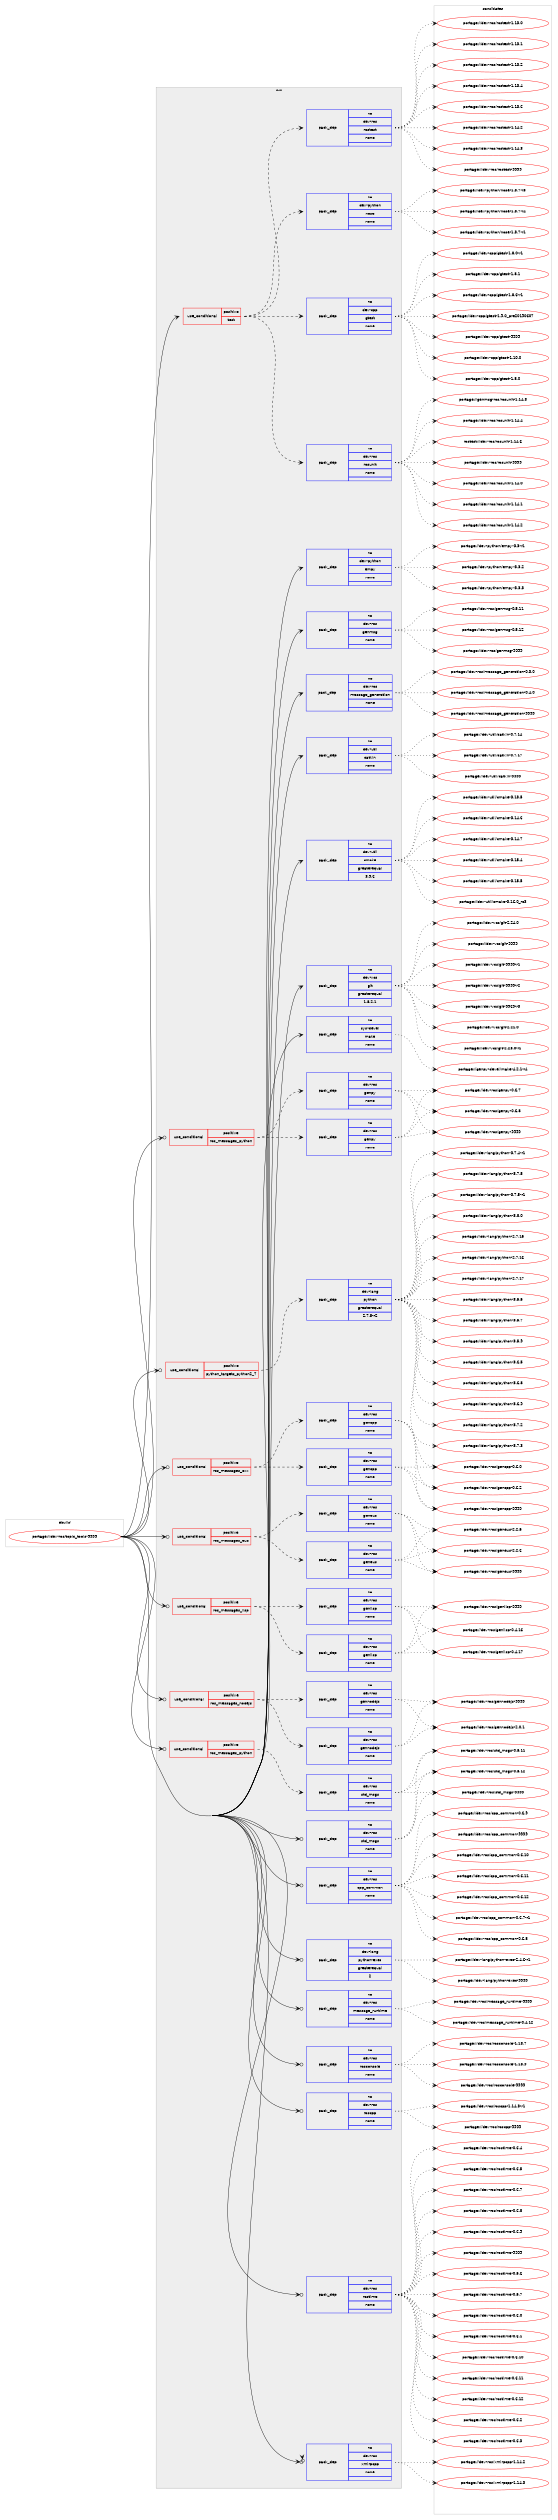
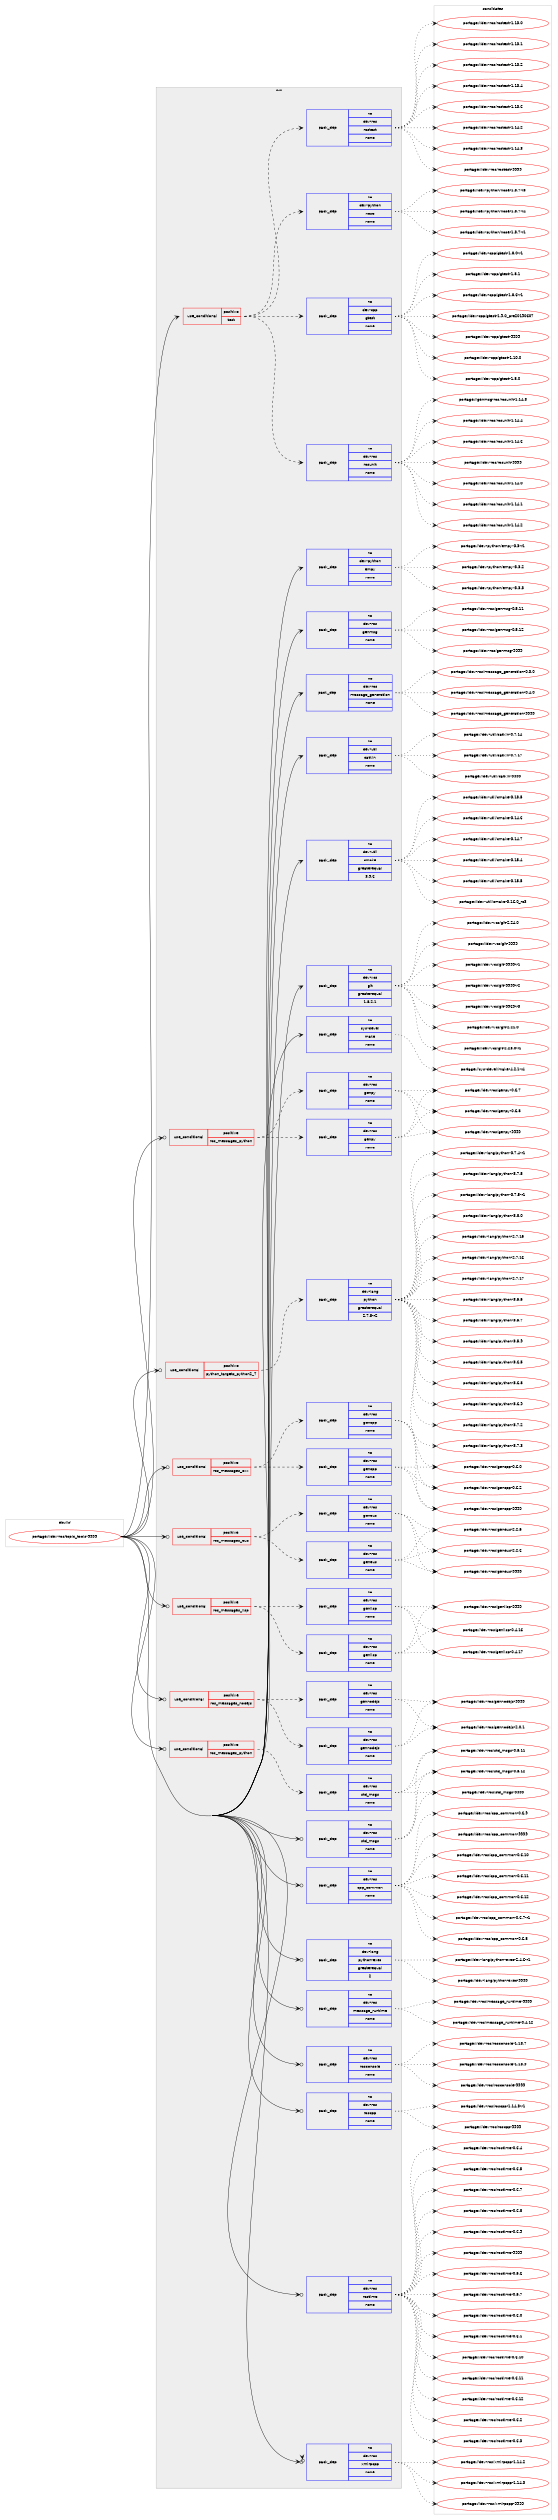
(493, 442) -> (493, 442)
(493, 1069) -> (493, 1069)
none -> (493, 2504)
